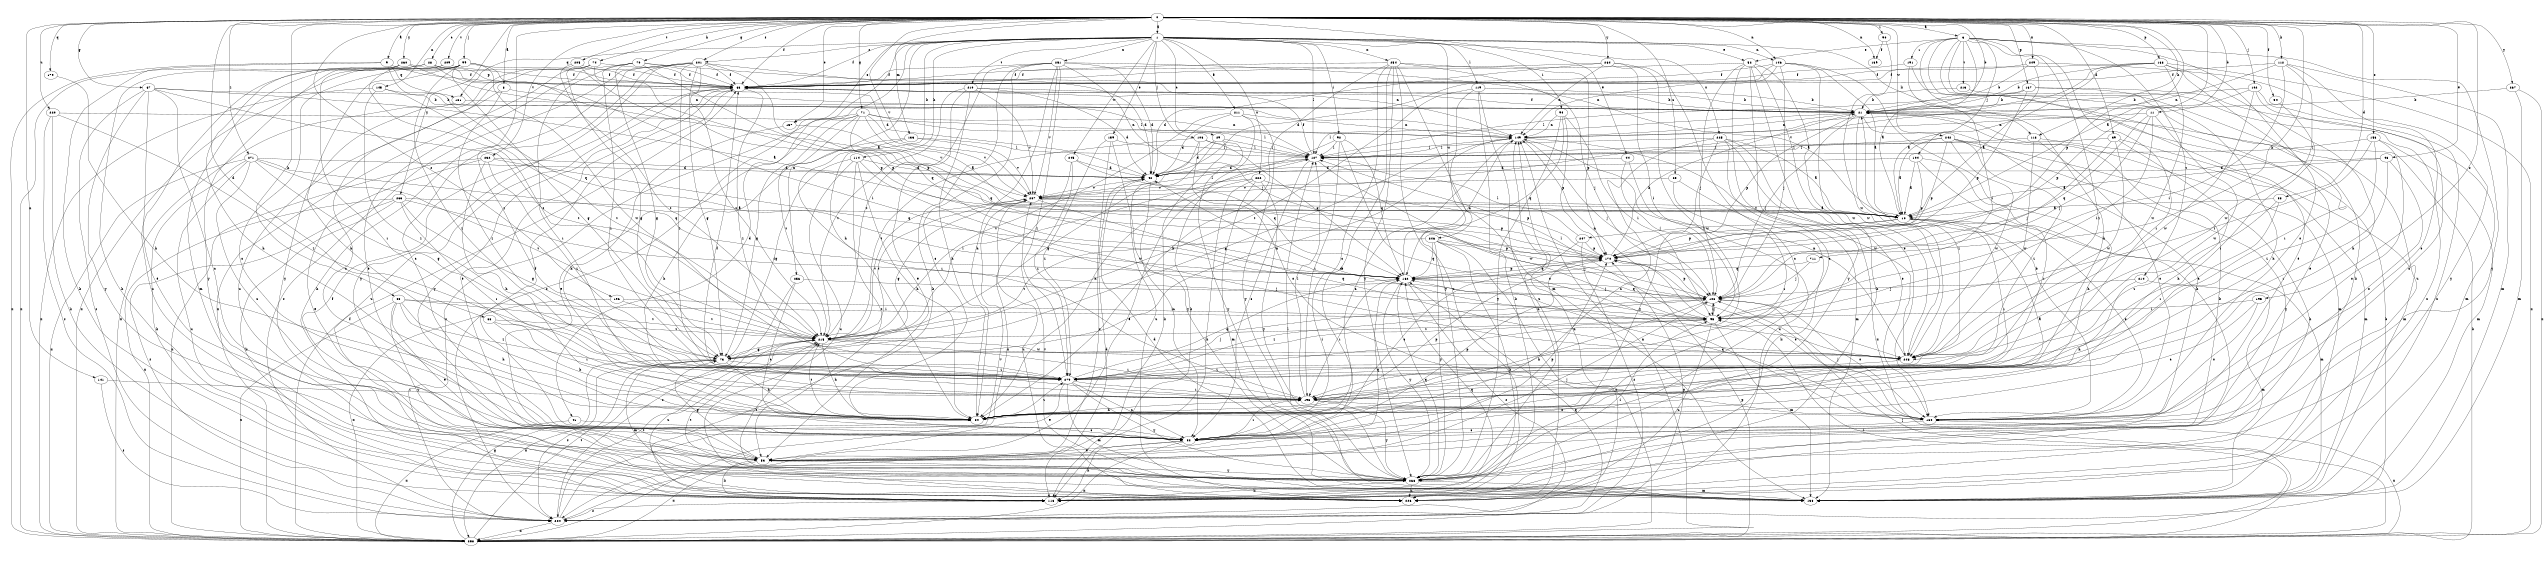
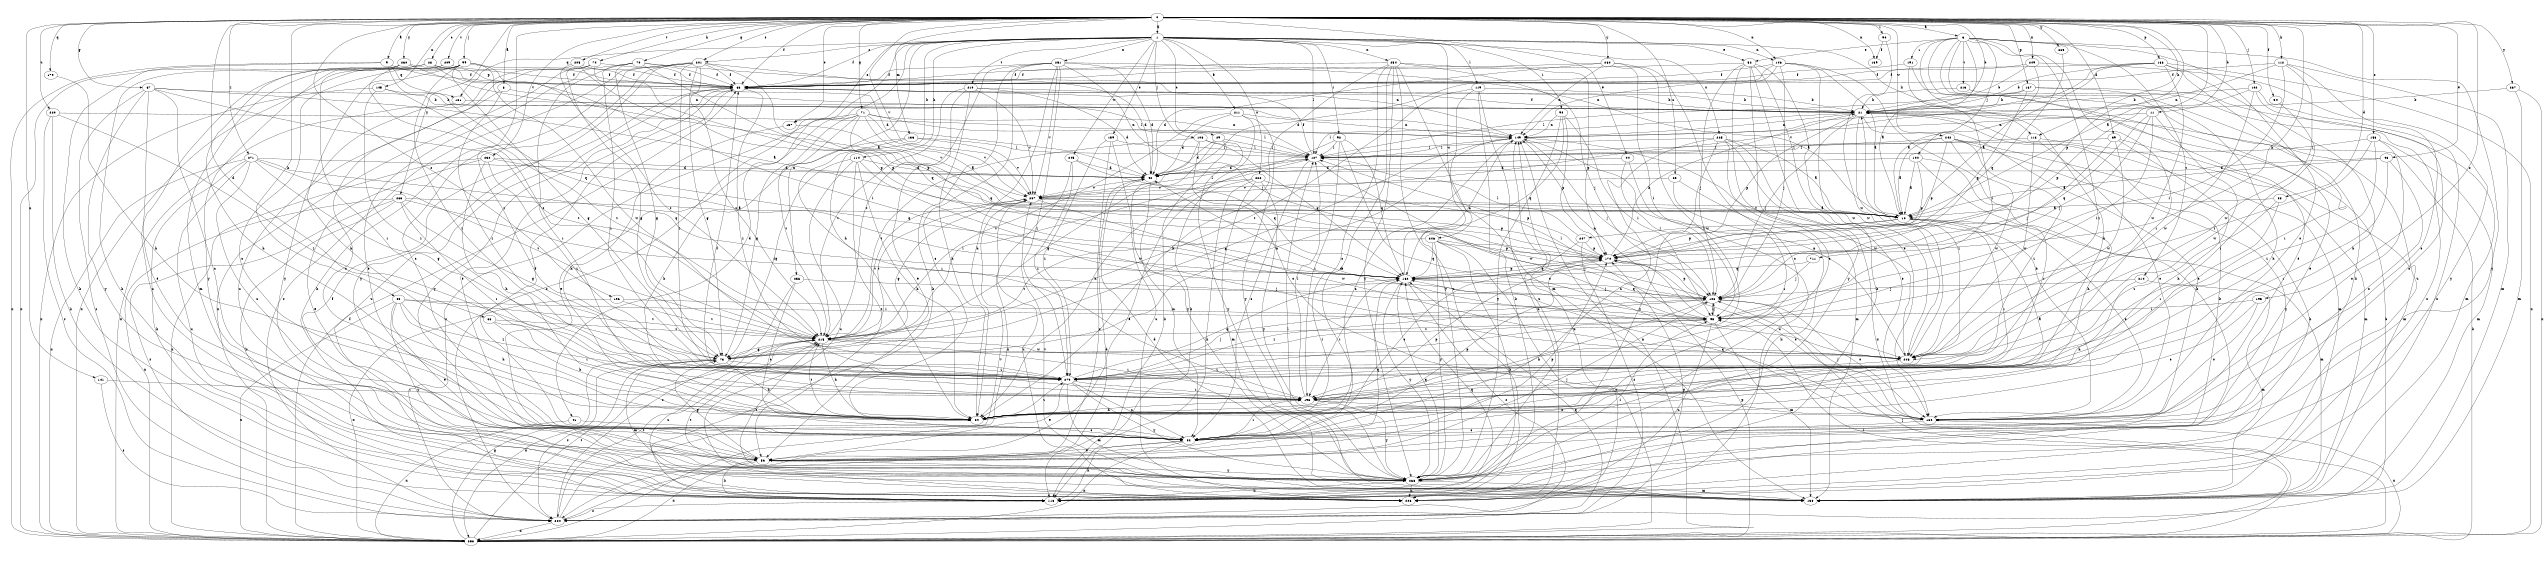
none -> (2061, 50)
(1343, 279) -> (1343, 279)
